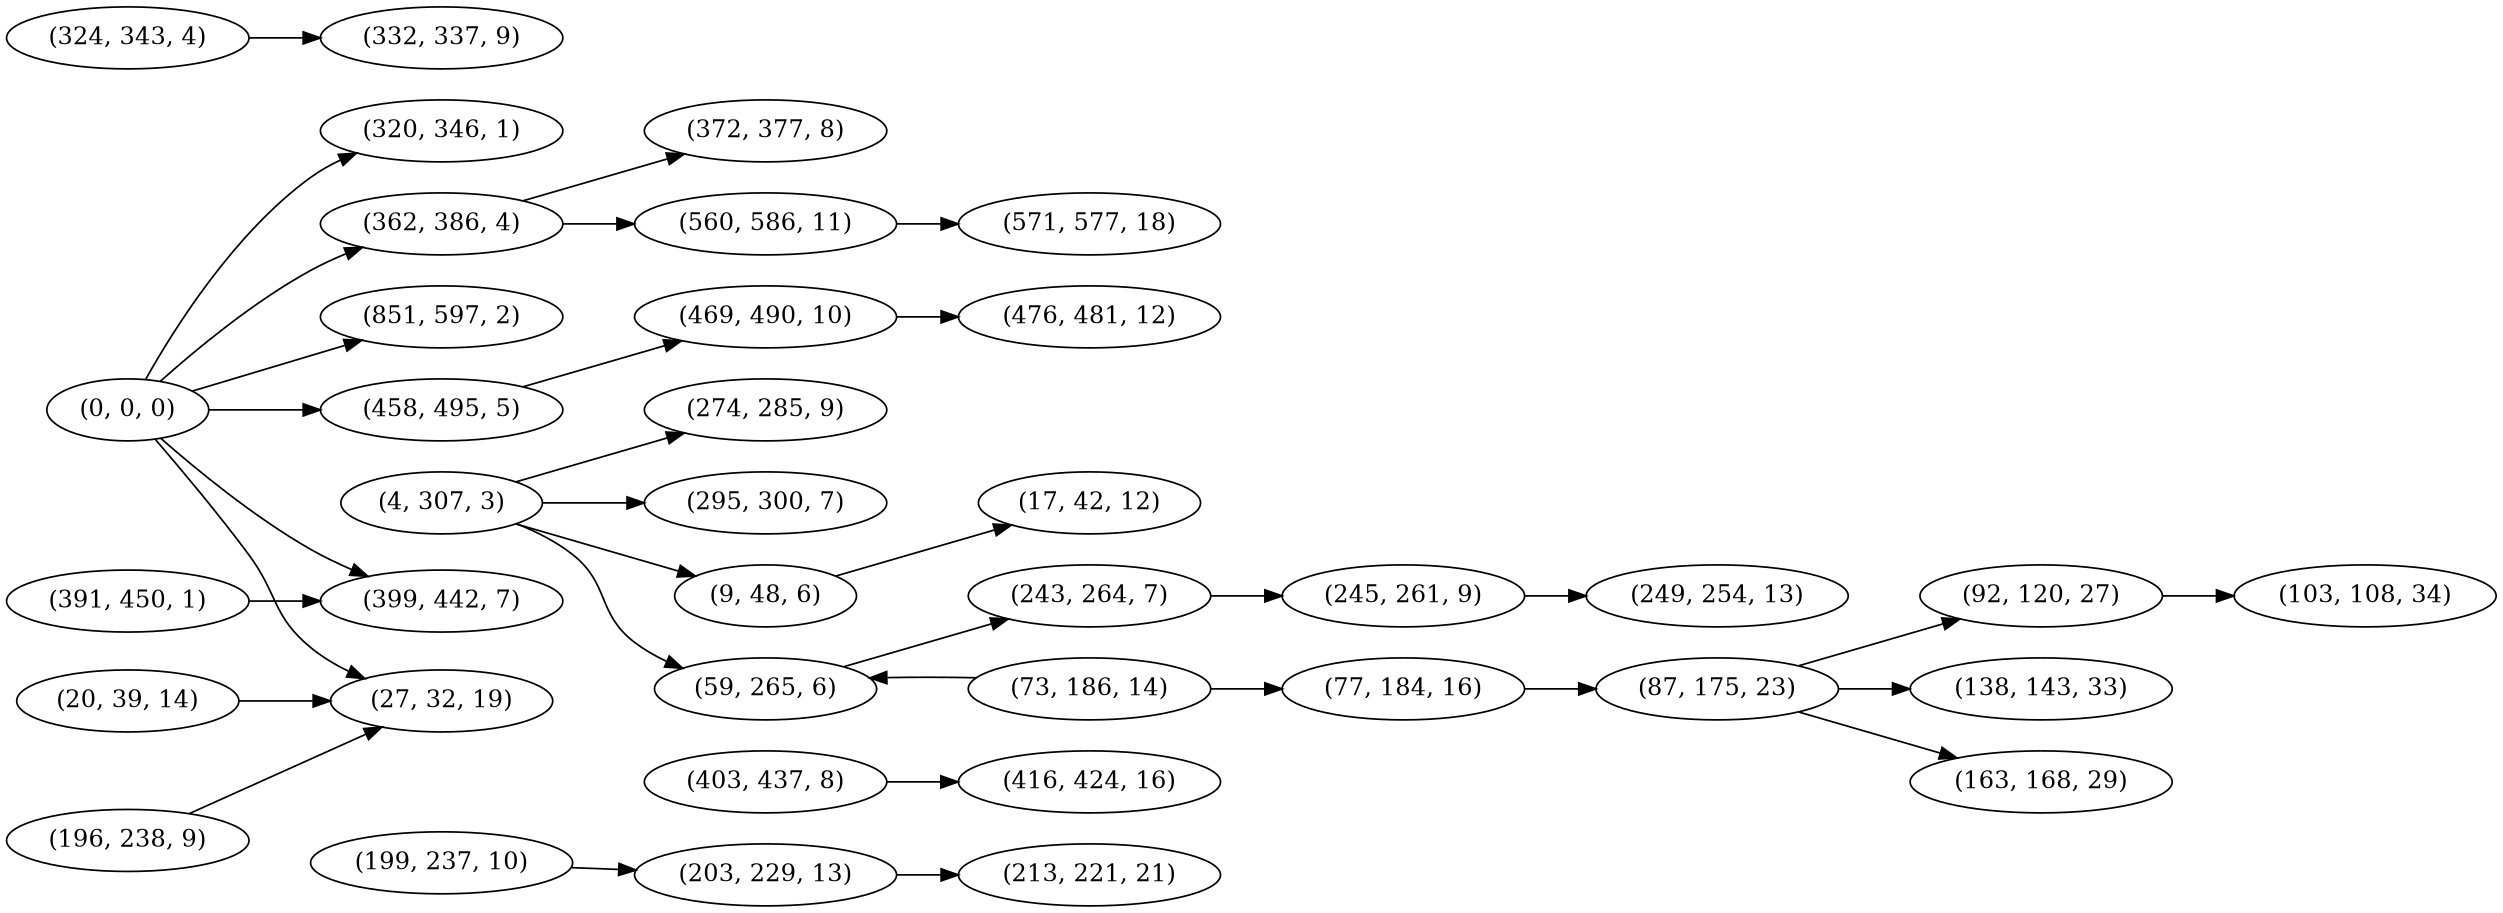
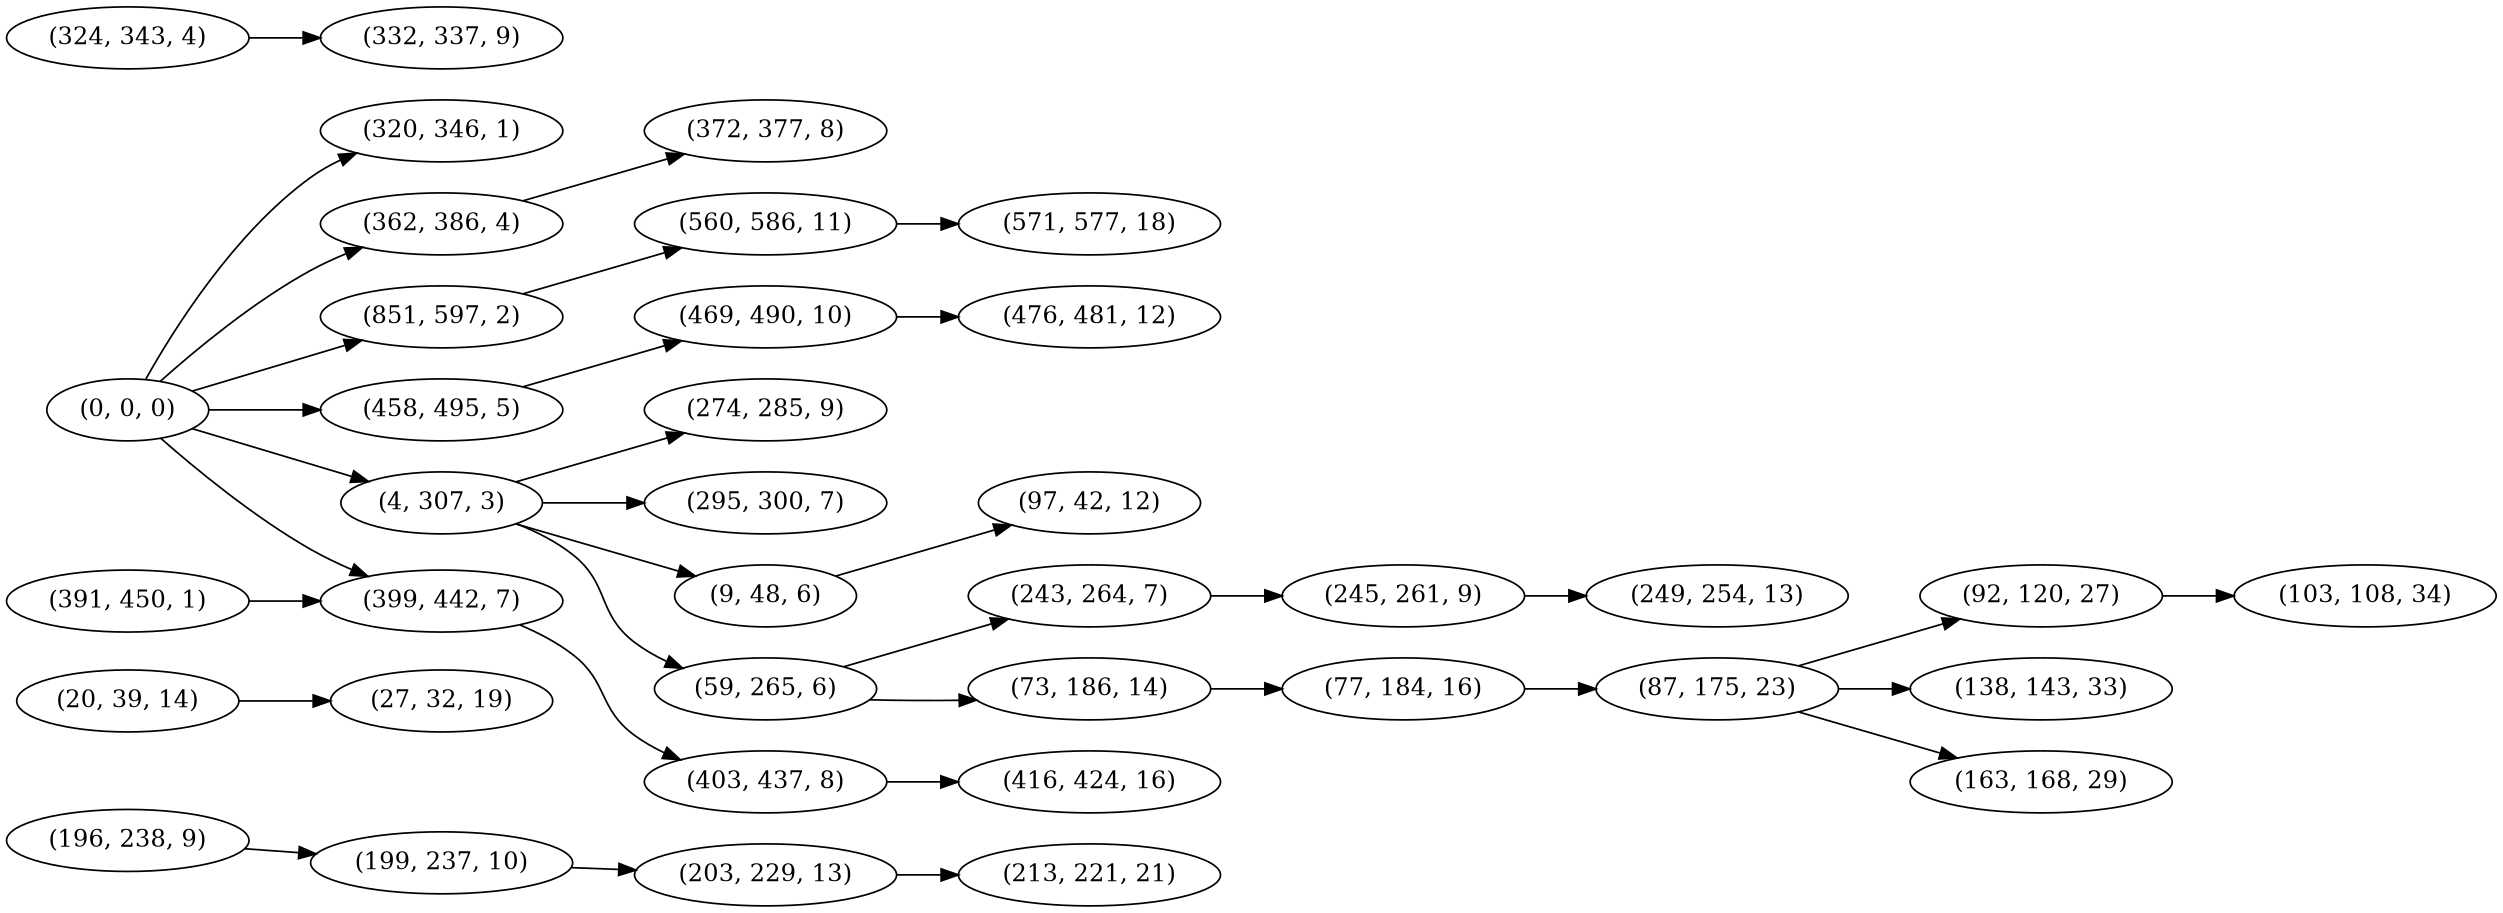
(590, 224) -> (594, 273)
(1089, 503) -> (1089, 503)
(251, 558) -> (272, 453)
(932, 677) -> (914, 700)
none -> (597, 683)
(278, 774) -> (272, 851)
